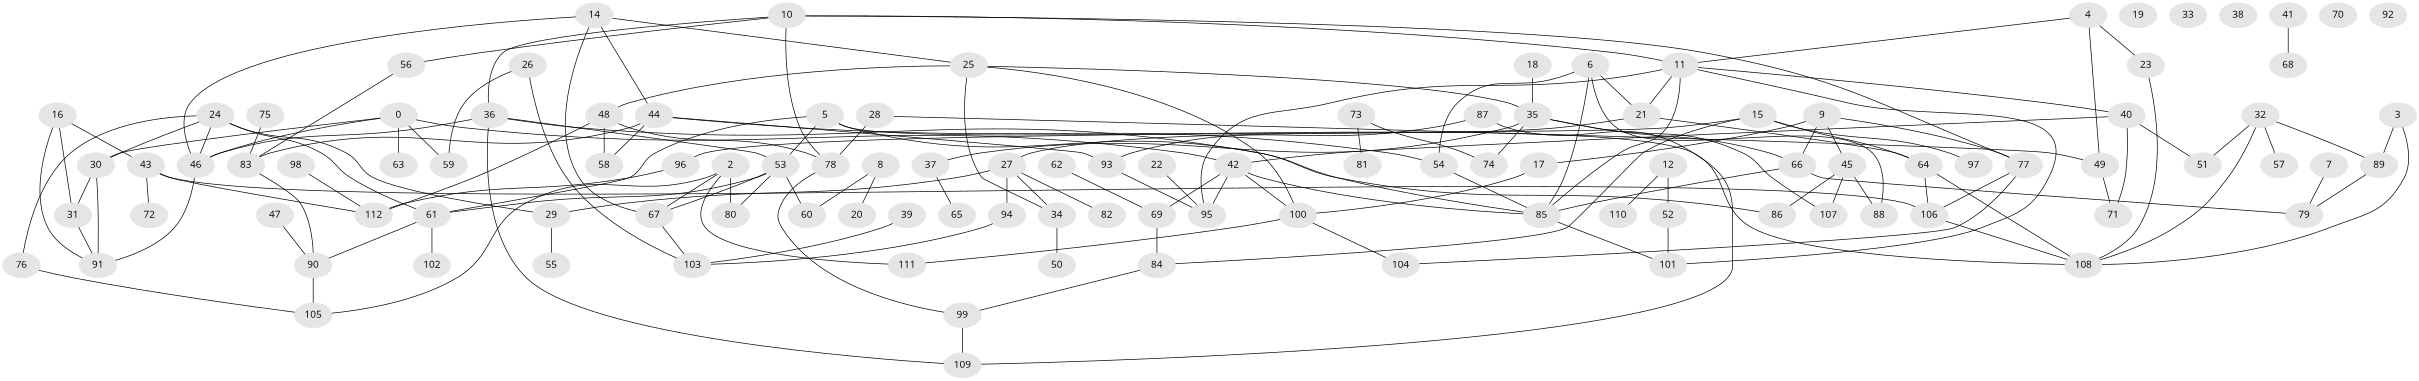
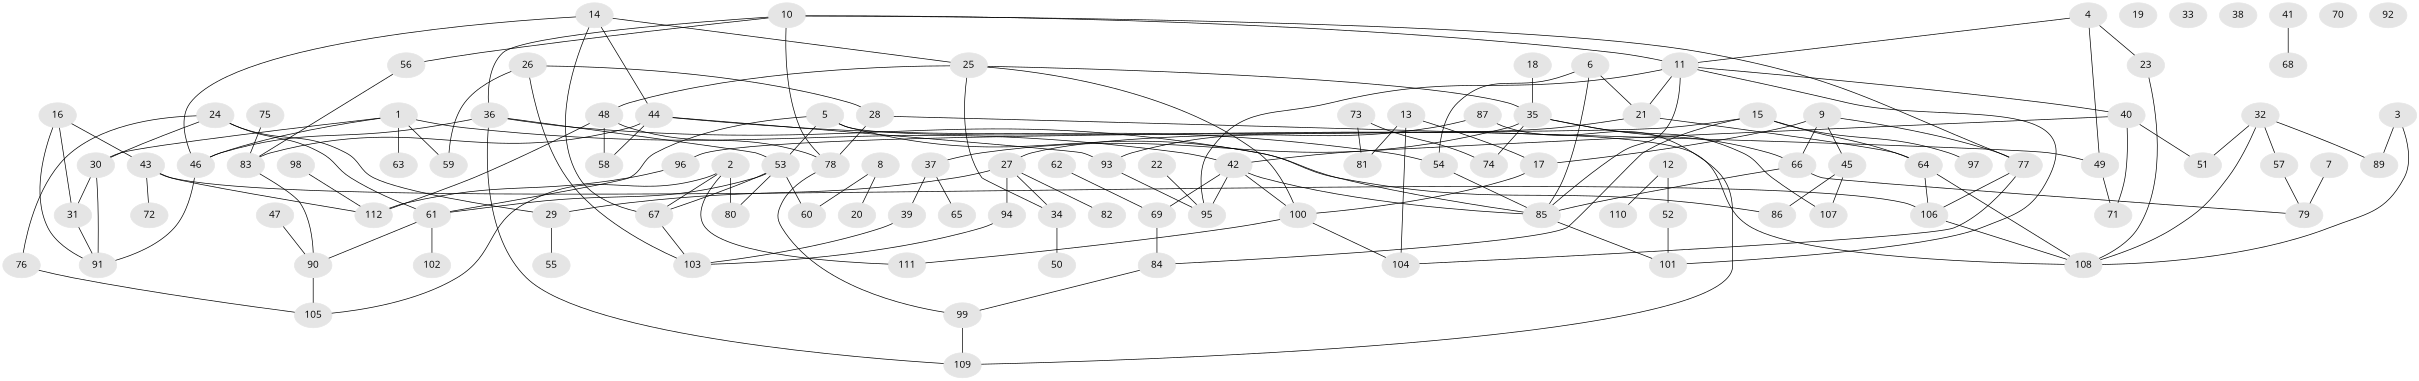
none -> (705, 76)
(399, 115) -> (399, 115)
none -> (1406, 115)
(204, 144) -> none
none -> (920, 187)
(2342, 190) -> (2292, 190)
(1879, 215) -> none
